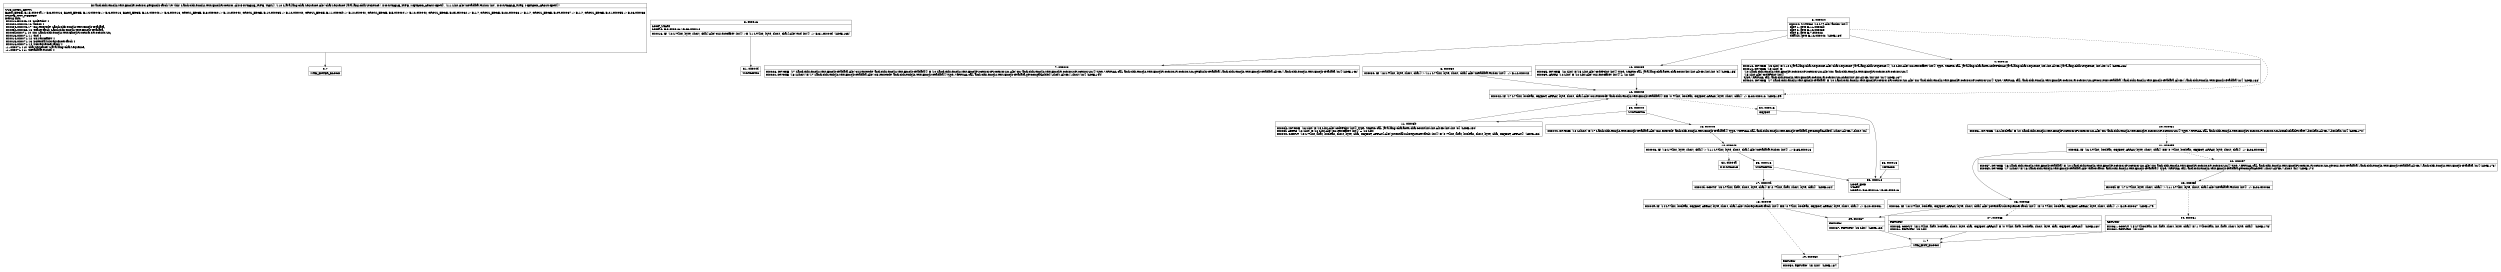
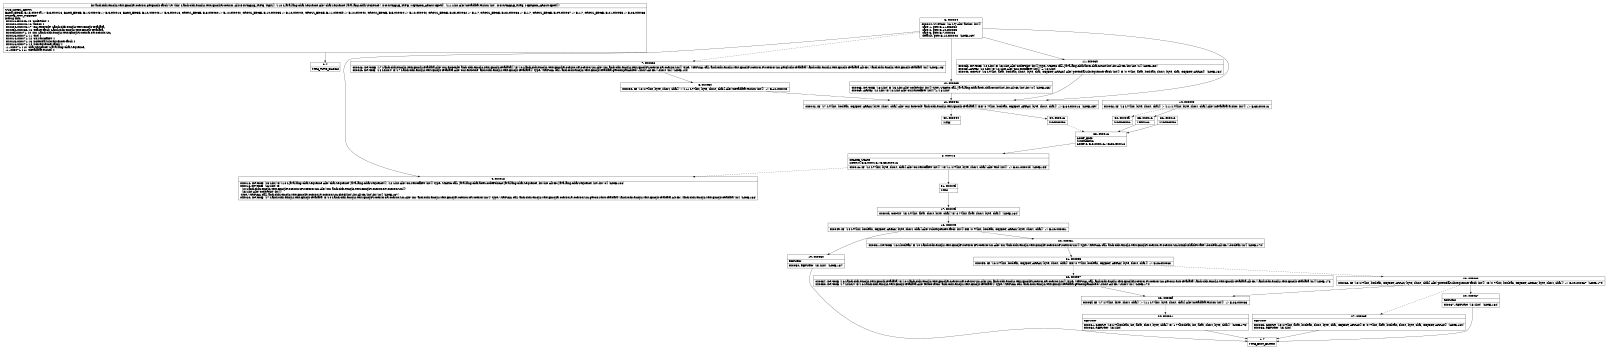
(661, 27) -> (860, 160)
(1807, 27) -> (939, 27)
(1476, 48) -> (807, 47)
(1763, 69) -> (260, 186)
(325, 73) -> (325, 69)
(751, 73) -> (944, 191)
none -> (678, 77)
(2244, 86) -> (1202, 49)
(1714, 104) -> (1013, 114)
(1637, 112) -> (947, 123)
(1765, 112) -> (1057, 123)
(1562, 116) -> (1023, 48)
(1852, 117) -> (1075, 128)
(1707, 129) -> none
(2167, 137) -> (1069, 252)
none -> (1040, 148)
(1992, 156) -> (1271, 271)
(1729, 167) -> (1122, 123)
(1764, 167) -> (1143, 123)
(1888, 167) -> (1168, 123)
none -> (771, 172)
(1764, 174) -> (948, 199)
(1855, 188) -> (1085, 141)
(2106, 195) -> (1319, 291)
(1805, 213) -> (1006, 235)
(1909, 230) -> (1273, 328)
(1785, 231) -> (863, 239)
(1876, 251) -> (1011, 330)
